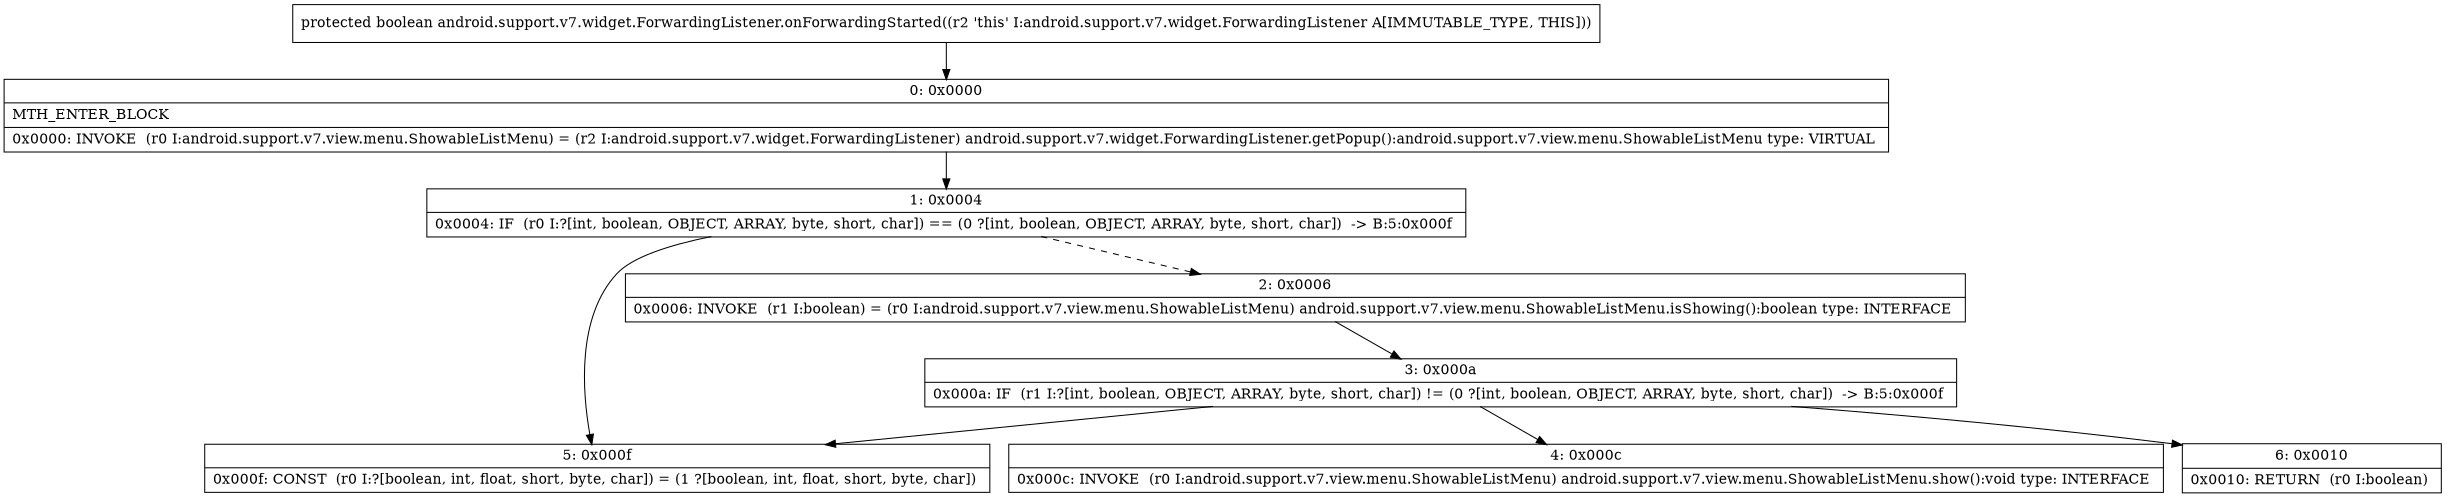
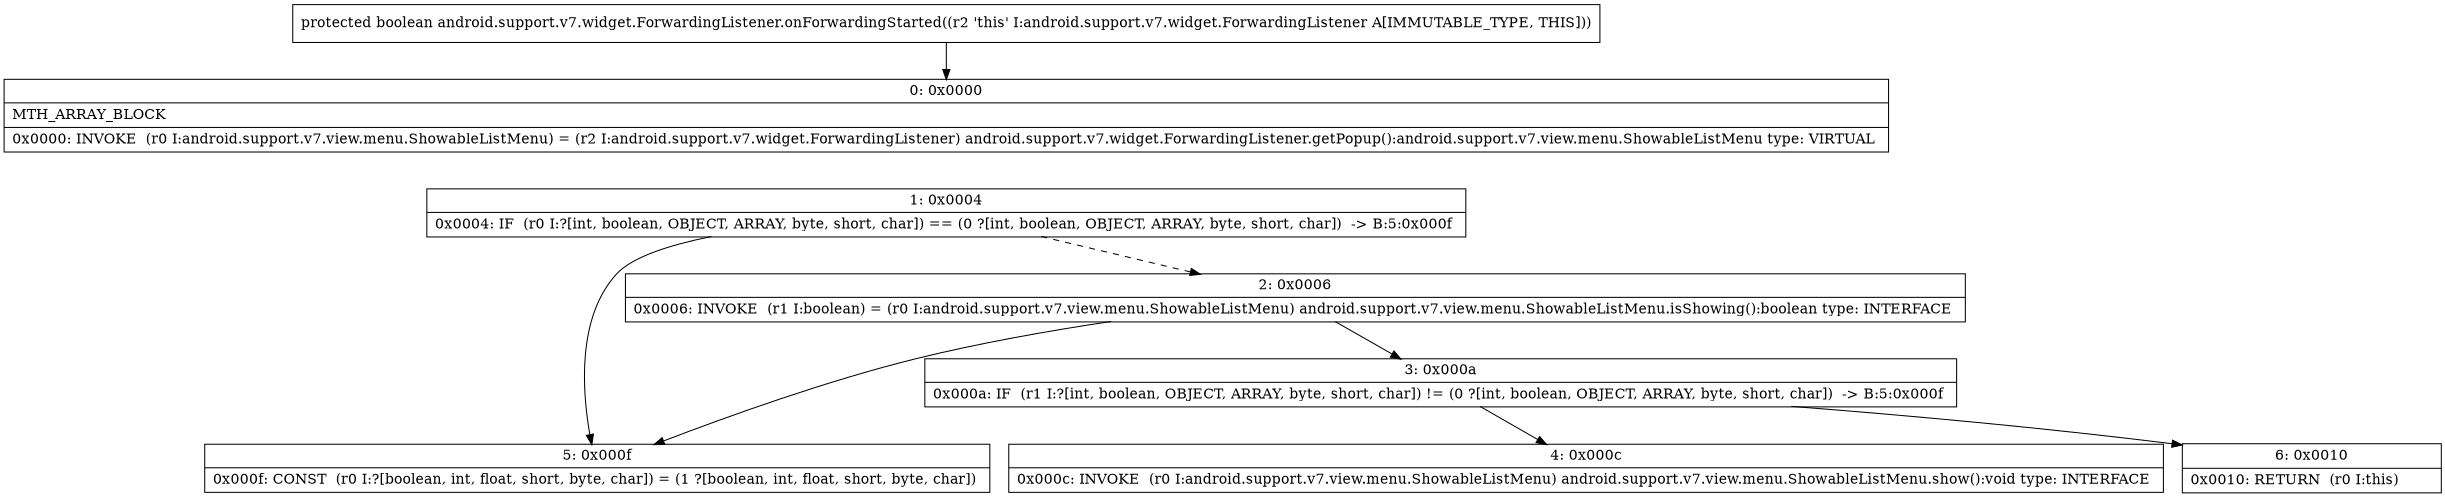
(91, 115) -> (90, 115)
(946, 165) -> none
(1024, 425) -> (884, 367)
(2312, 480) -> (2297, 480)
